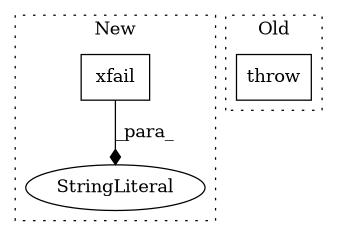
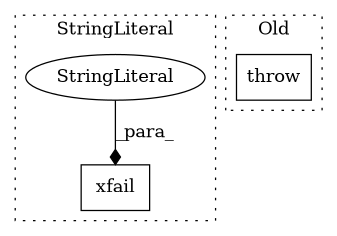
(115, 30) -> (115, 30)
(115, 125) -> (115, 125)
